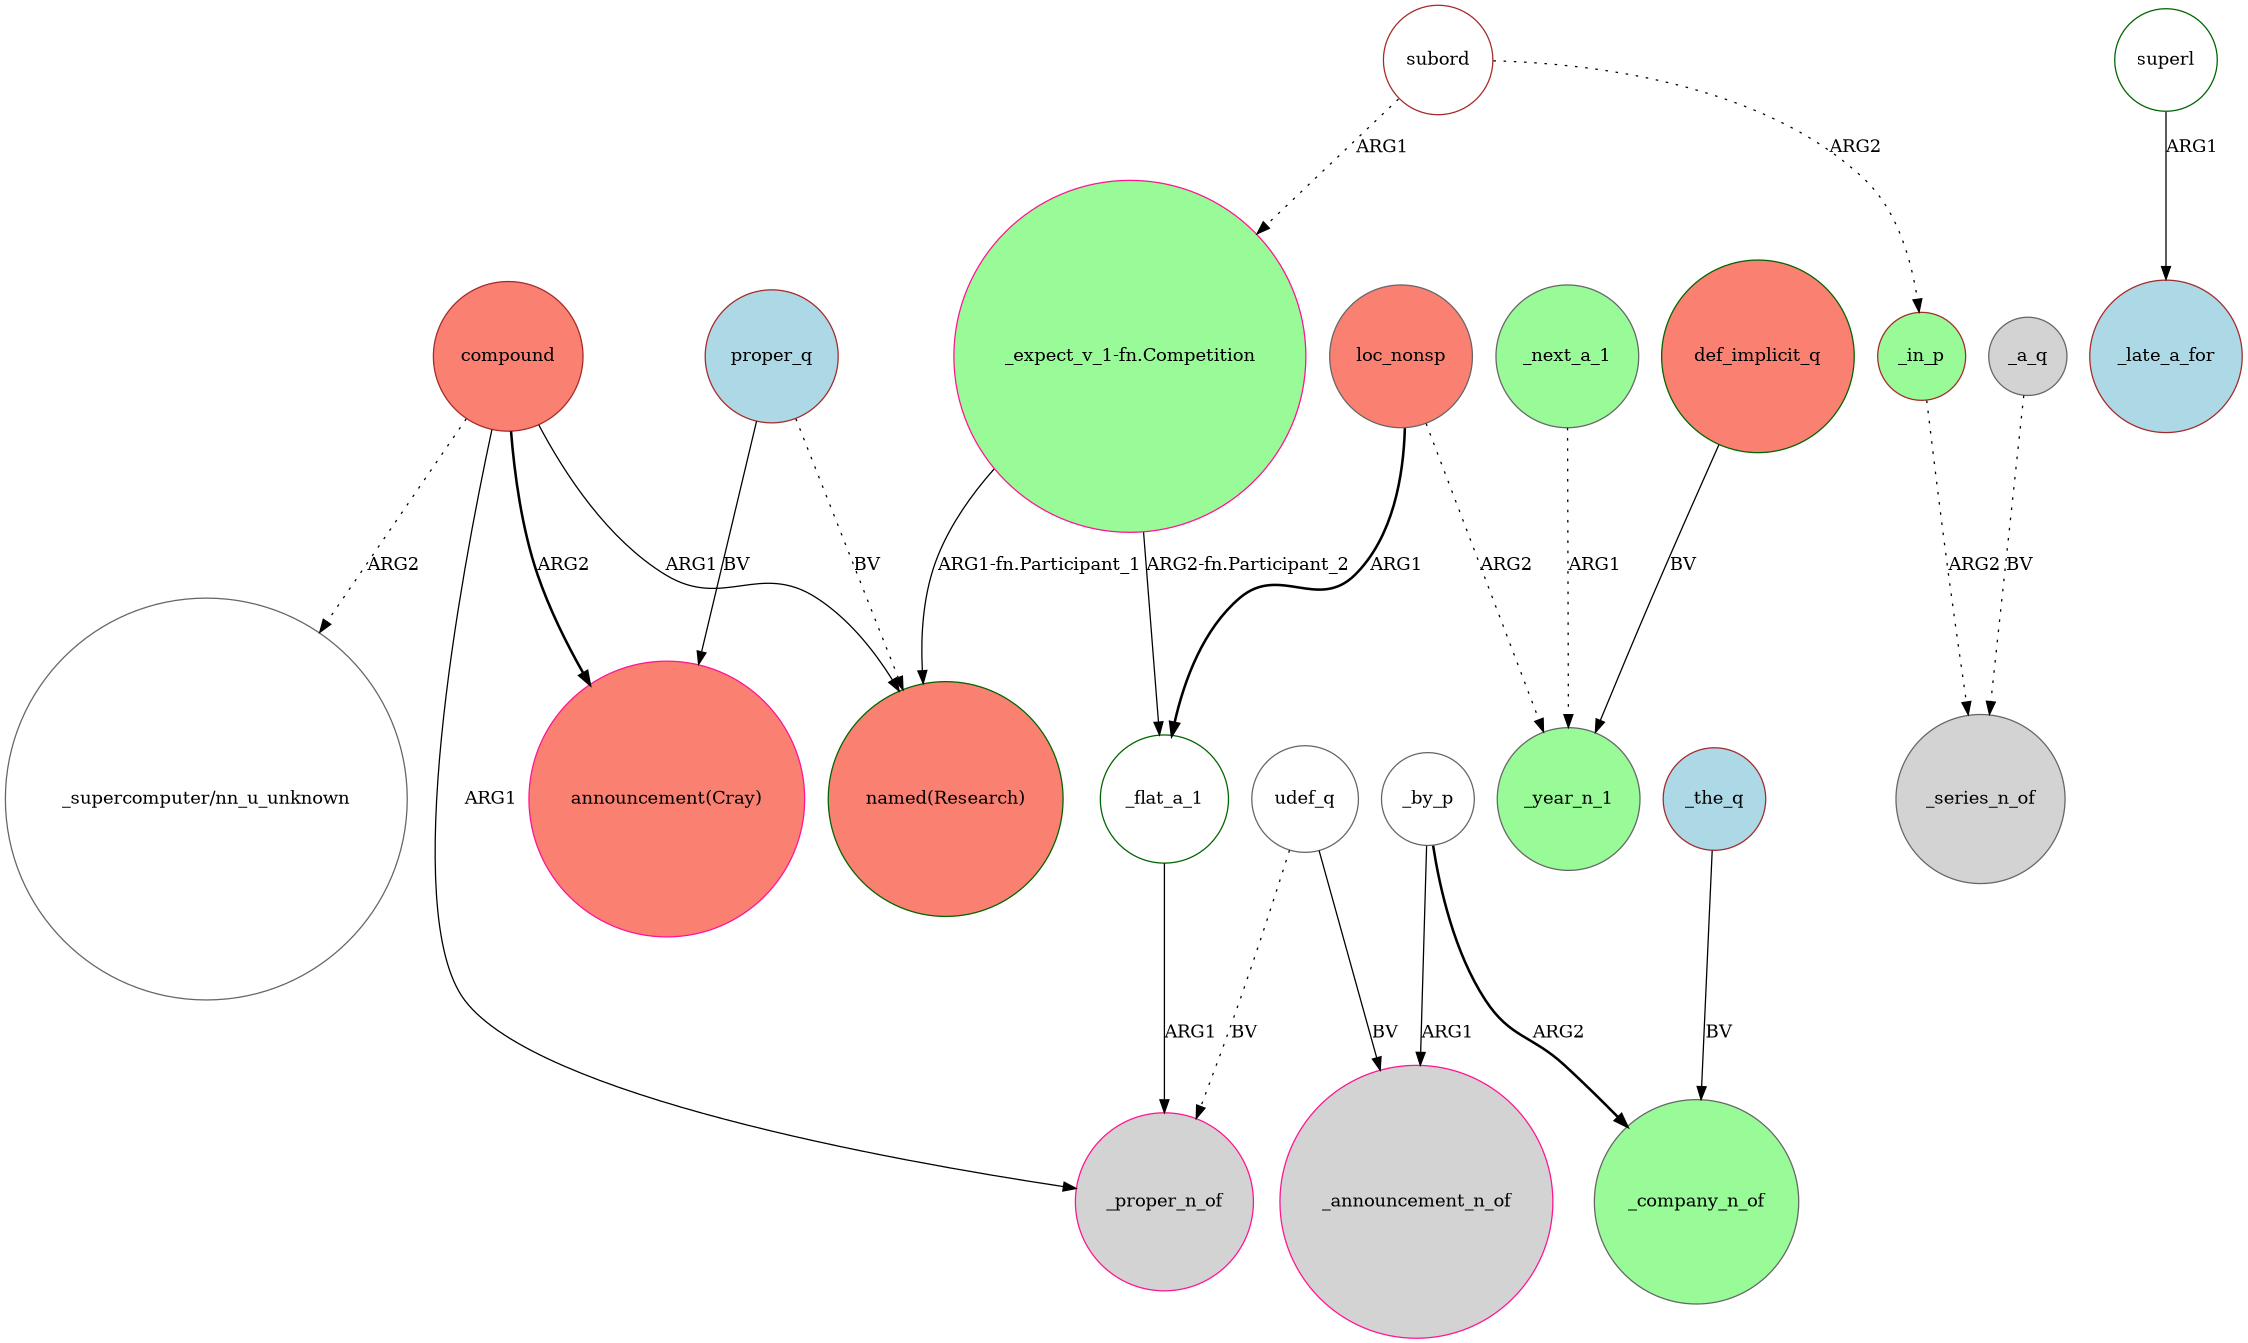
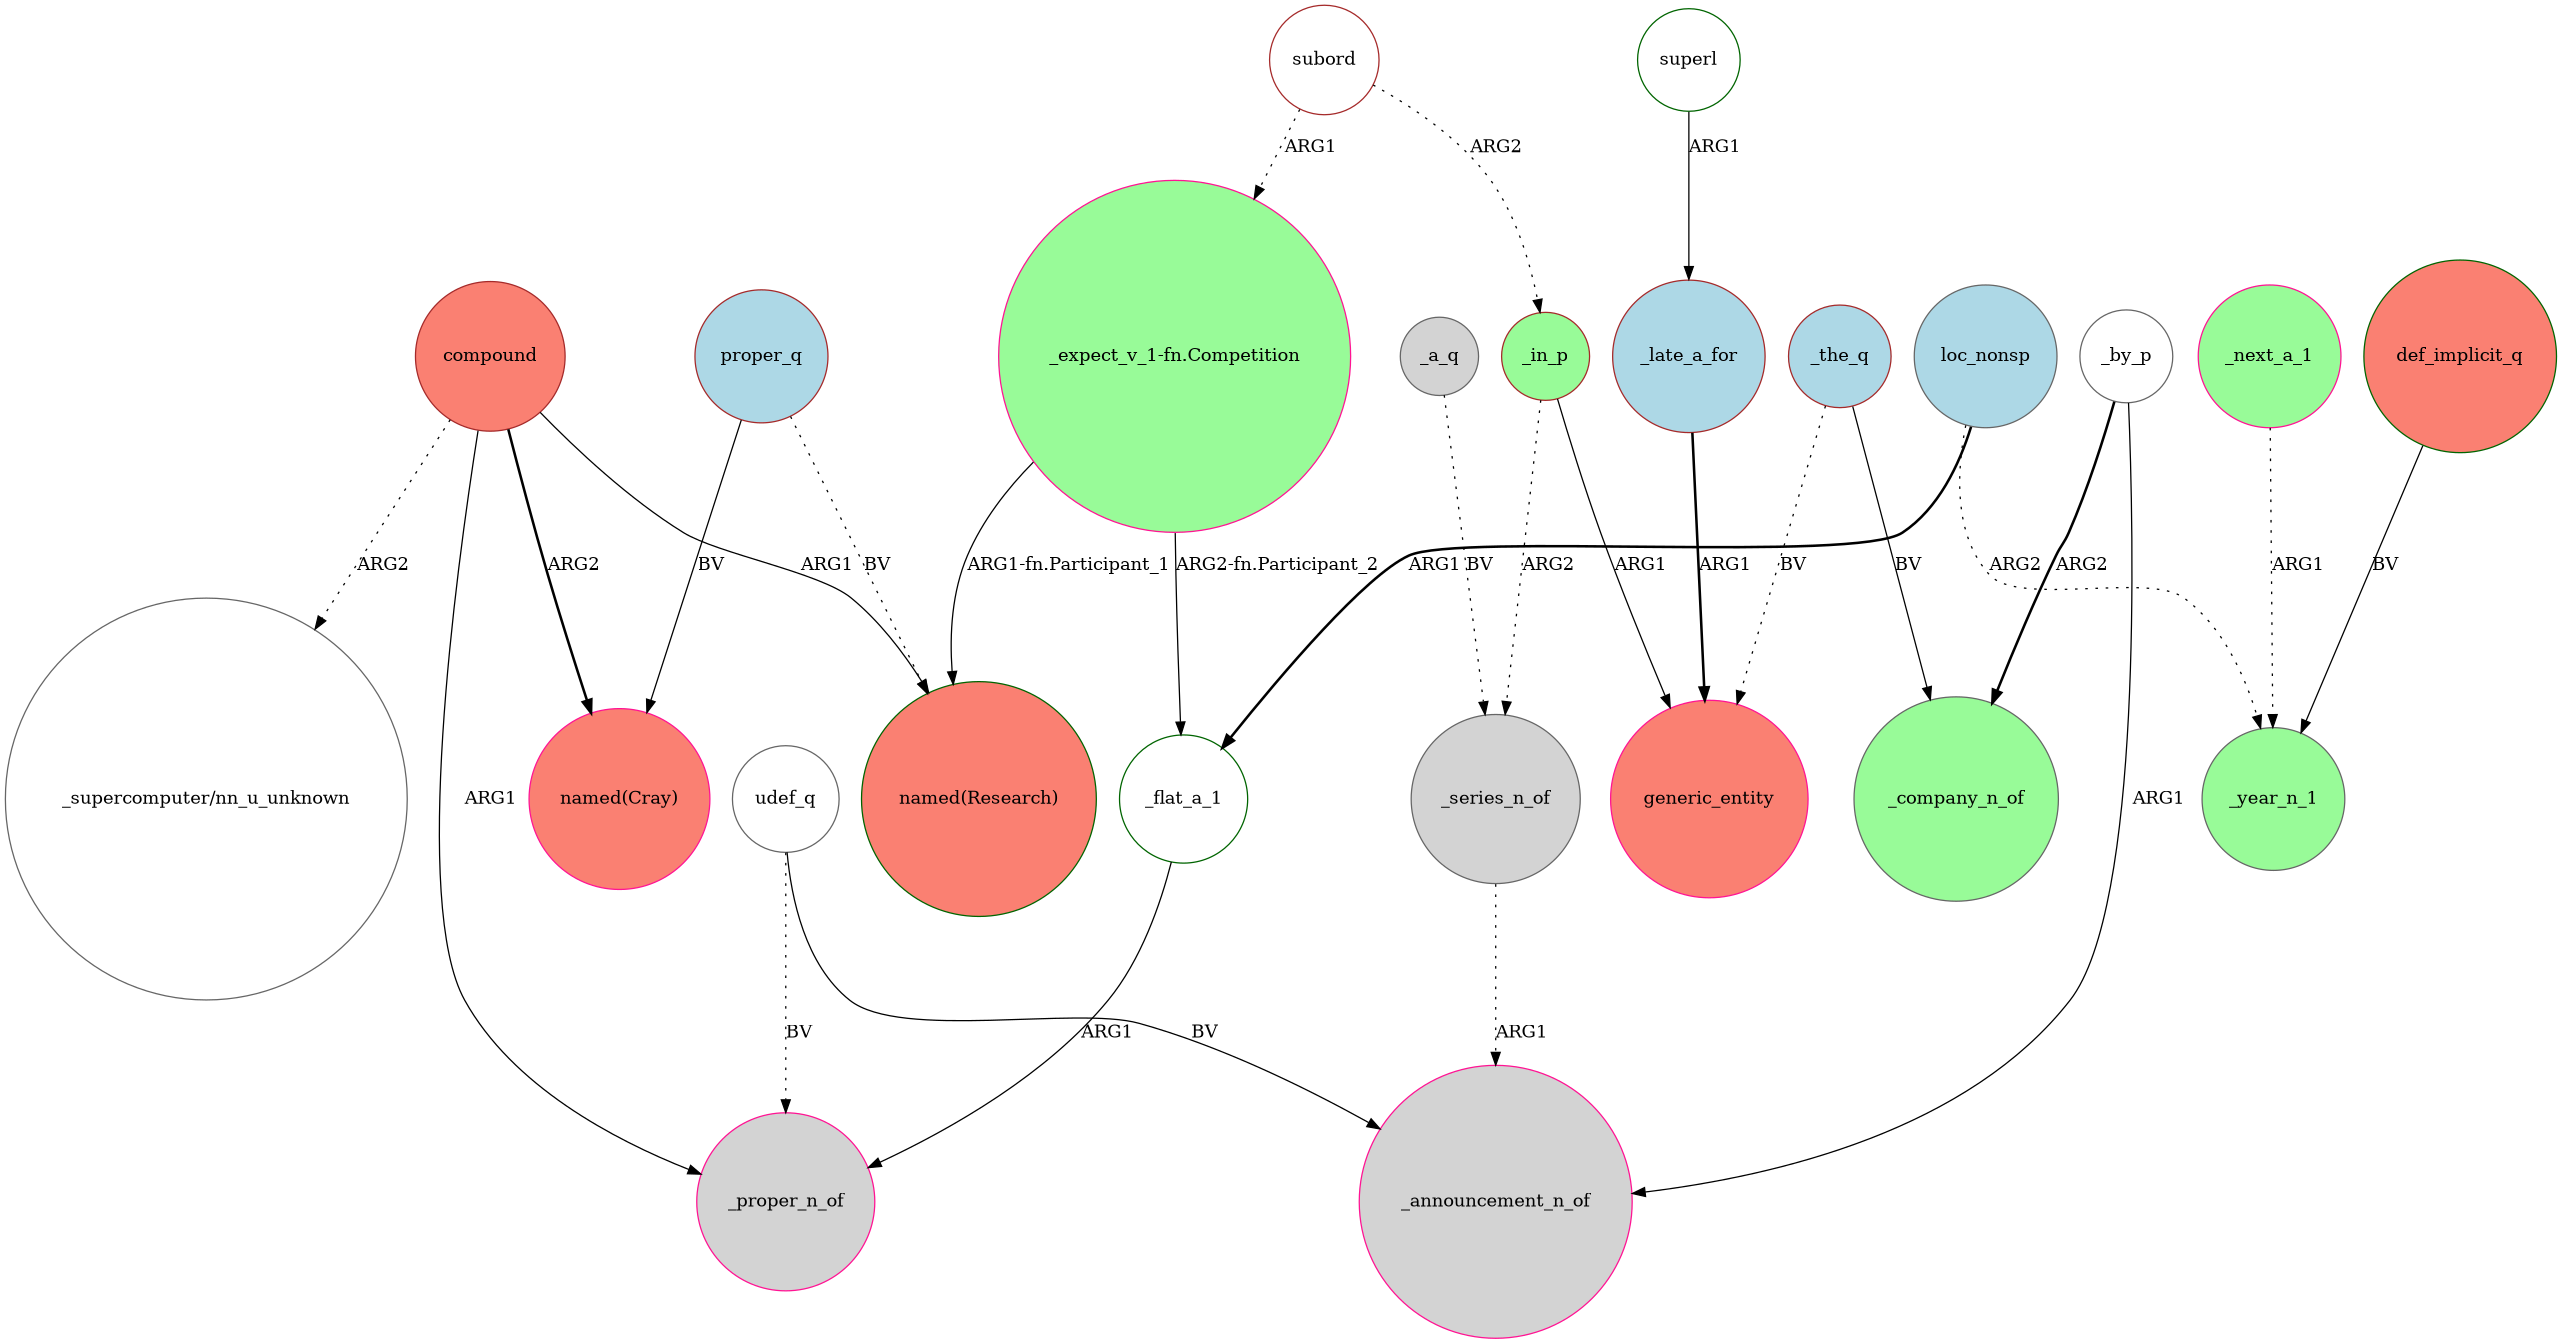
(1401, 356) -> (1986, 356)
(1567, 356) -> (2270, 356)
(667, 799) -> (619, 799)
none -> (1709, 799)
none -> (1496, 968)
